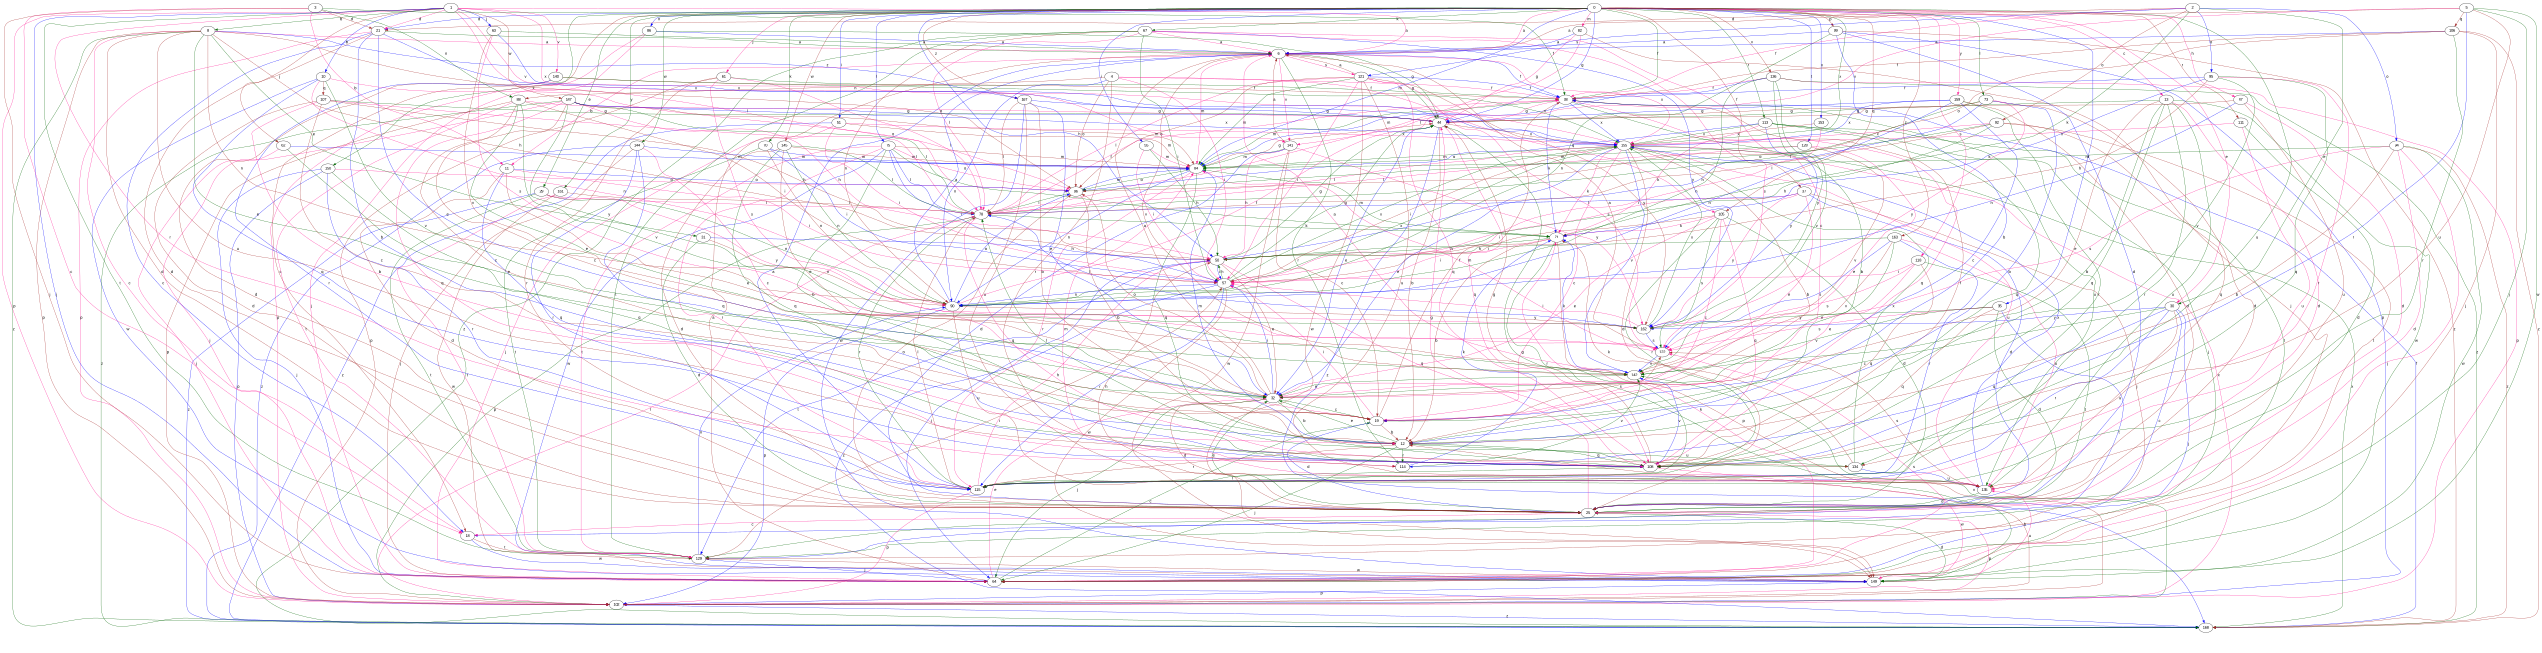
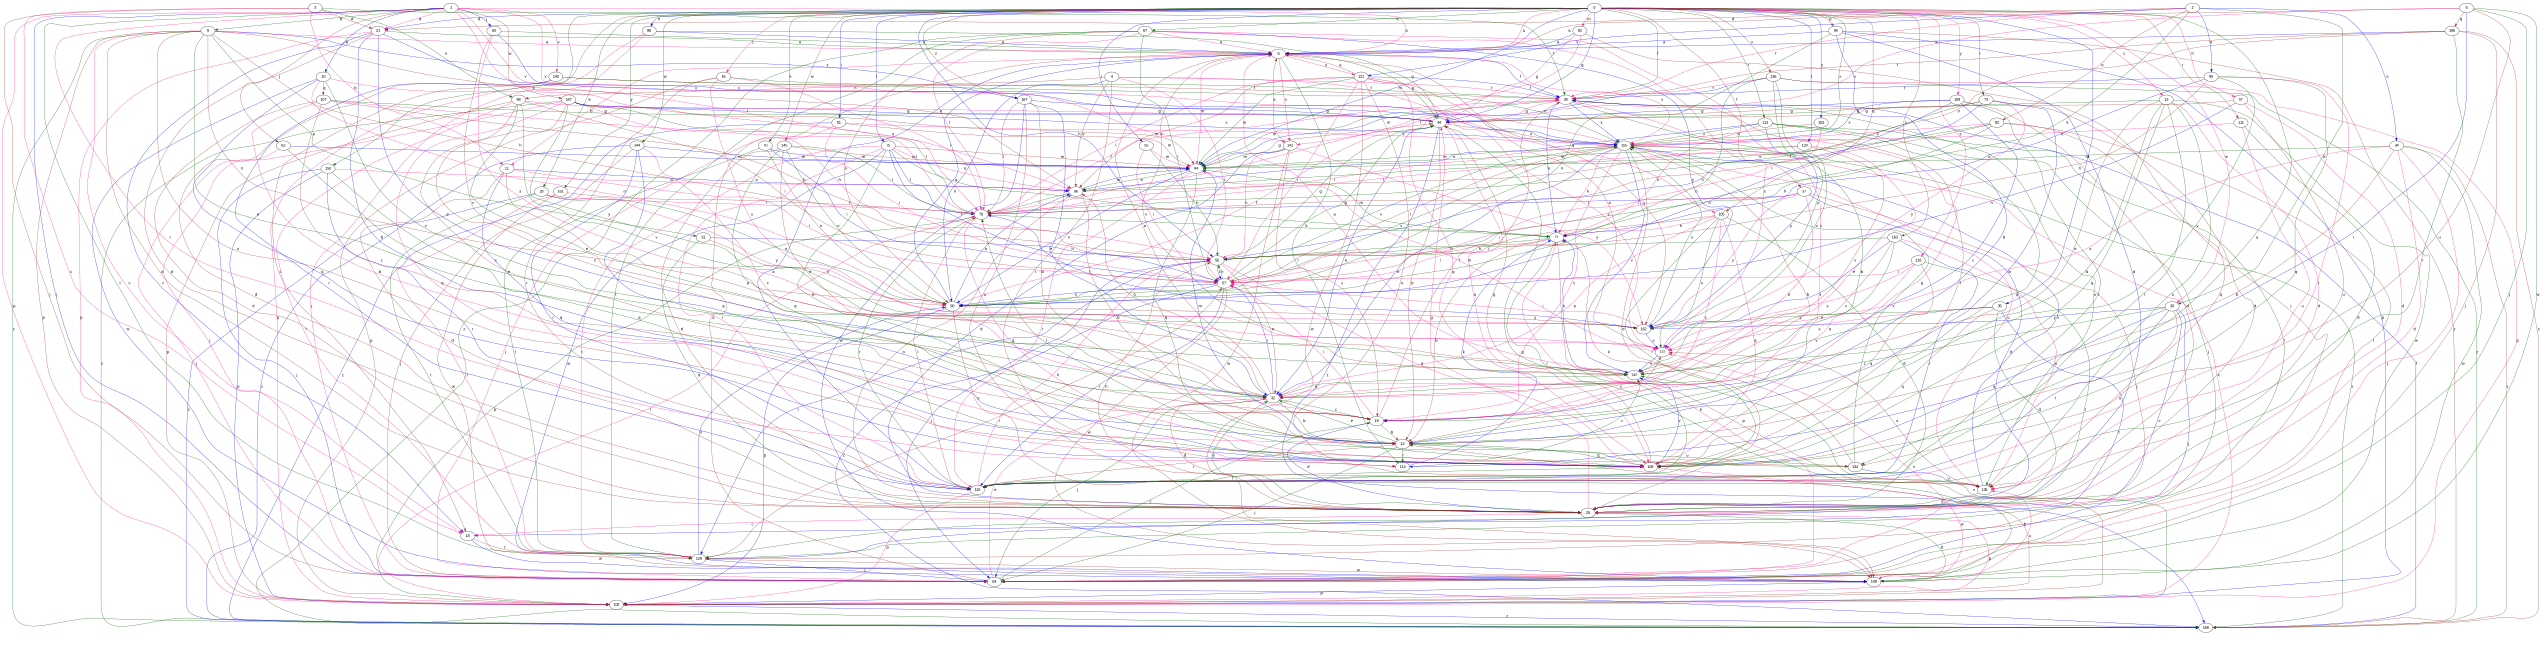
(1278, 470) -> none
